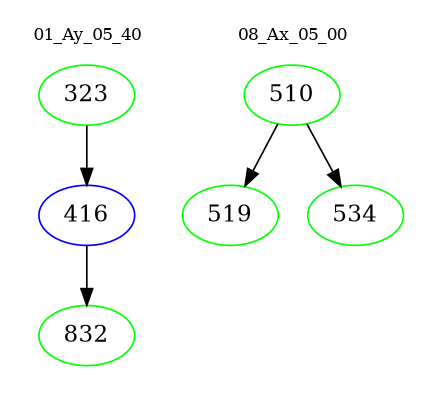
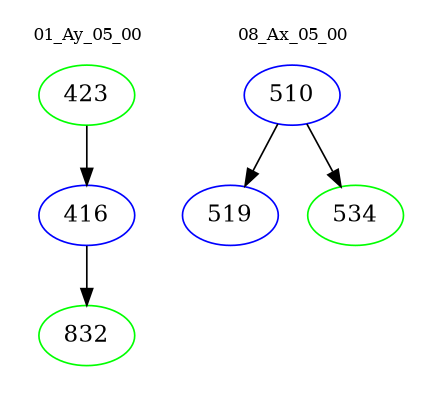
(88, 36) -> (88, 36)
(87, 95) -> (87, 95)
(292, 95) -> (292, 95)
(230, 215) -> (230, 215)
